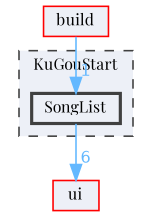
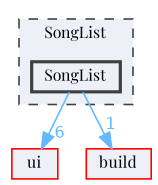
(76, 61) -> (94, 114)
(76, 66) -> (76, 34)
